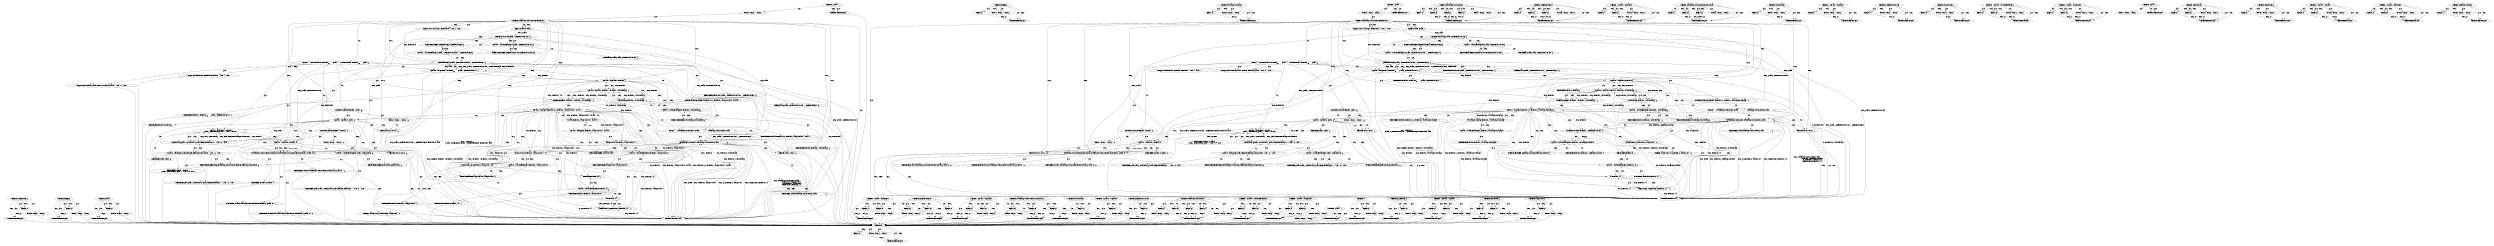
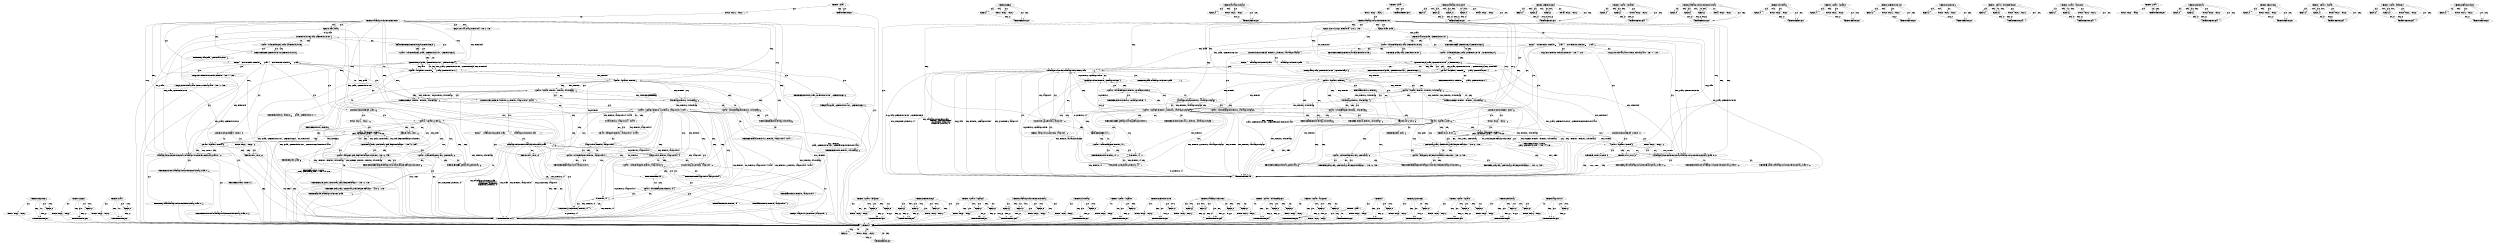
(1584, 137) -> (1115, 86)
(1478, 143) -> none
(1556, 148) -> (1102, 105)
(1560, 149) -> (1169, 94)
(602, 153) -> none
